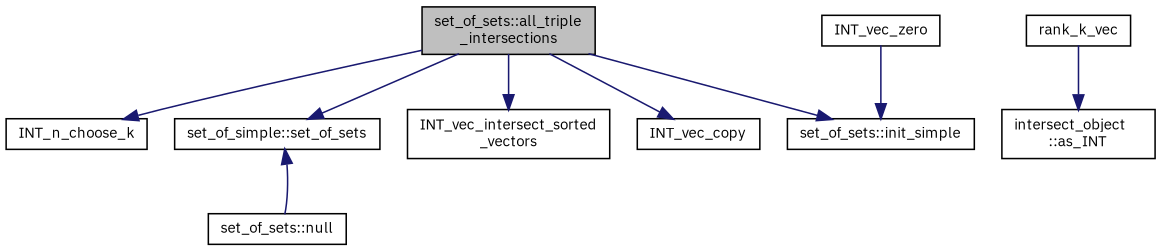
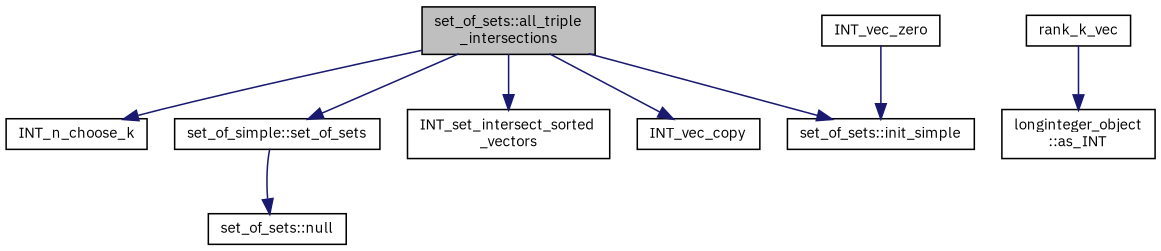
(509, 134) -> (509, 134)
(1078, 134) -> (1078, 134)
(287, 189) -> (267, 174)
